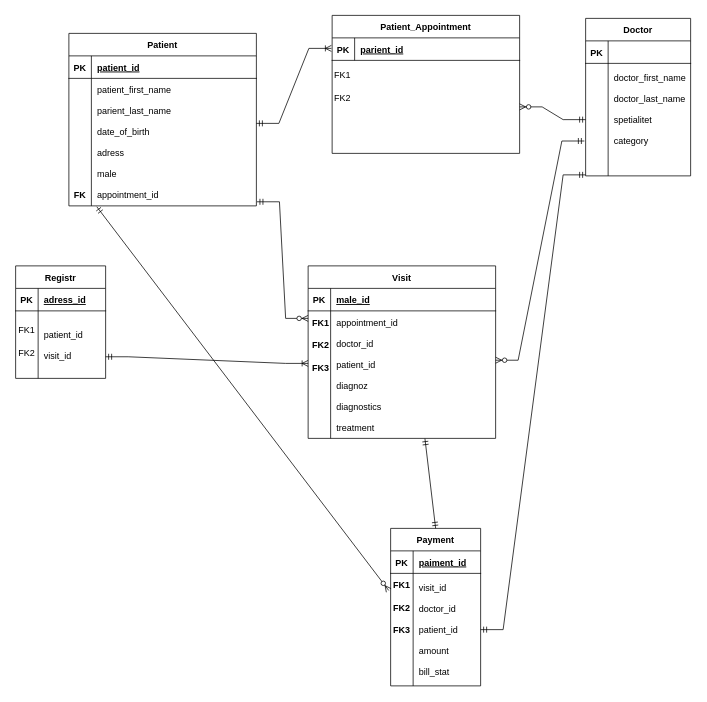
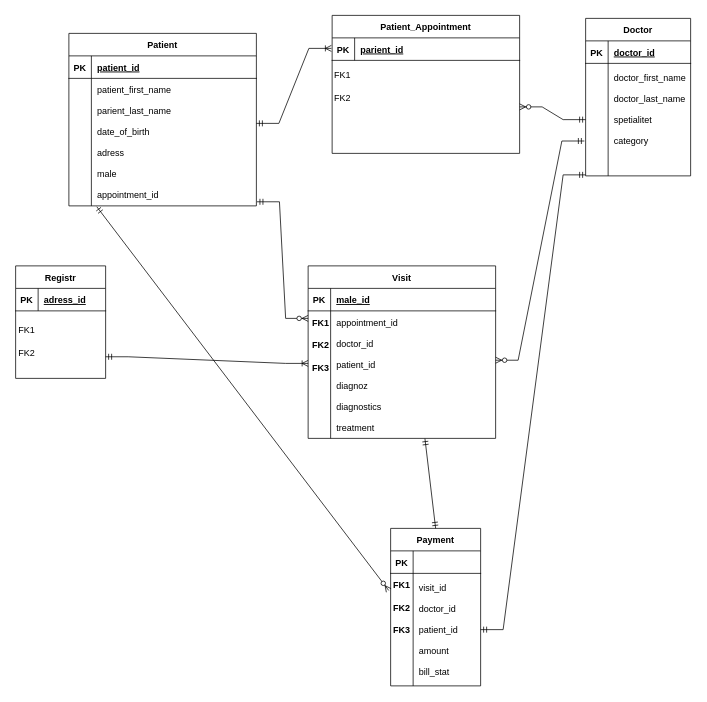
none -> (649, 52)
(80, 195) -> none
(72, 345) -> none
(447, 562) -> none
